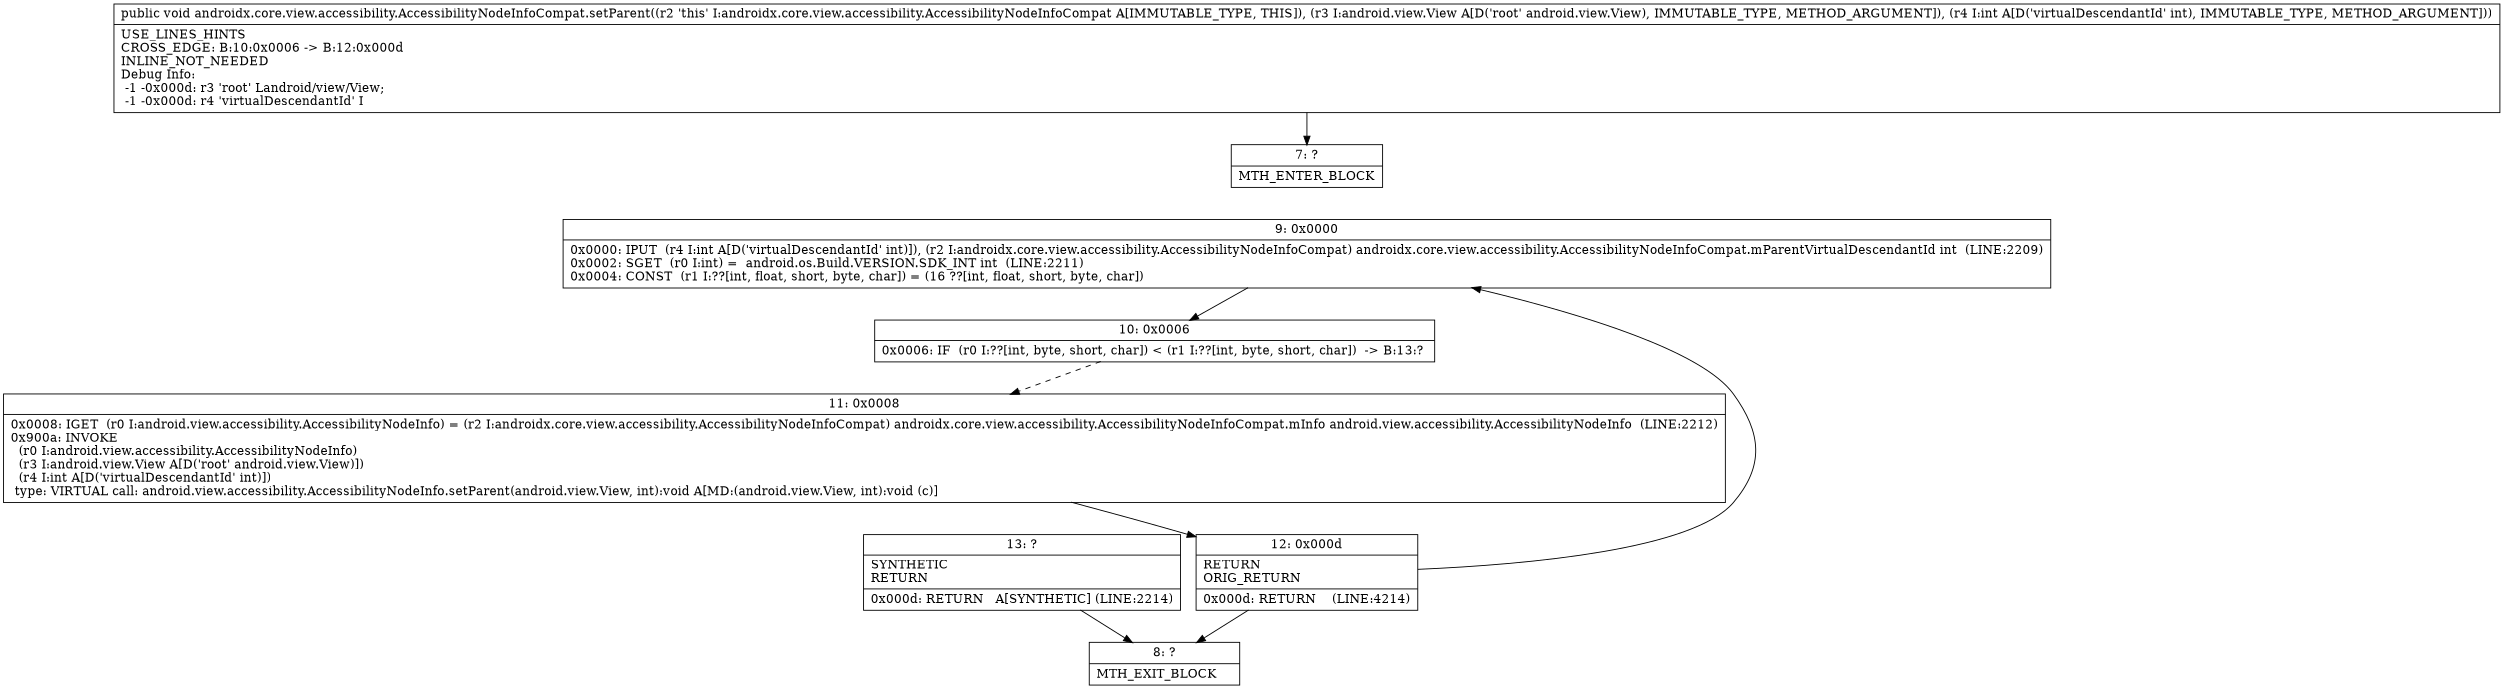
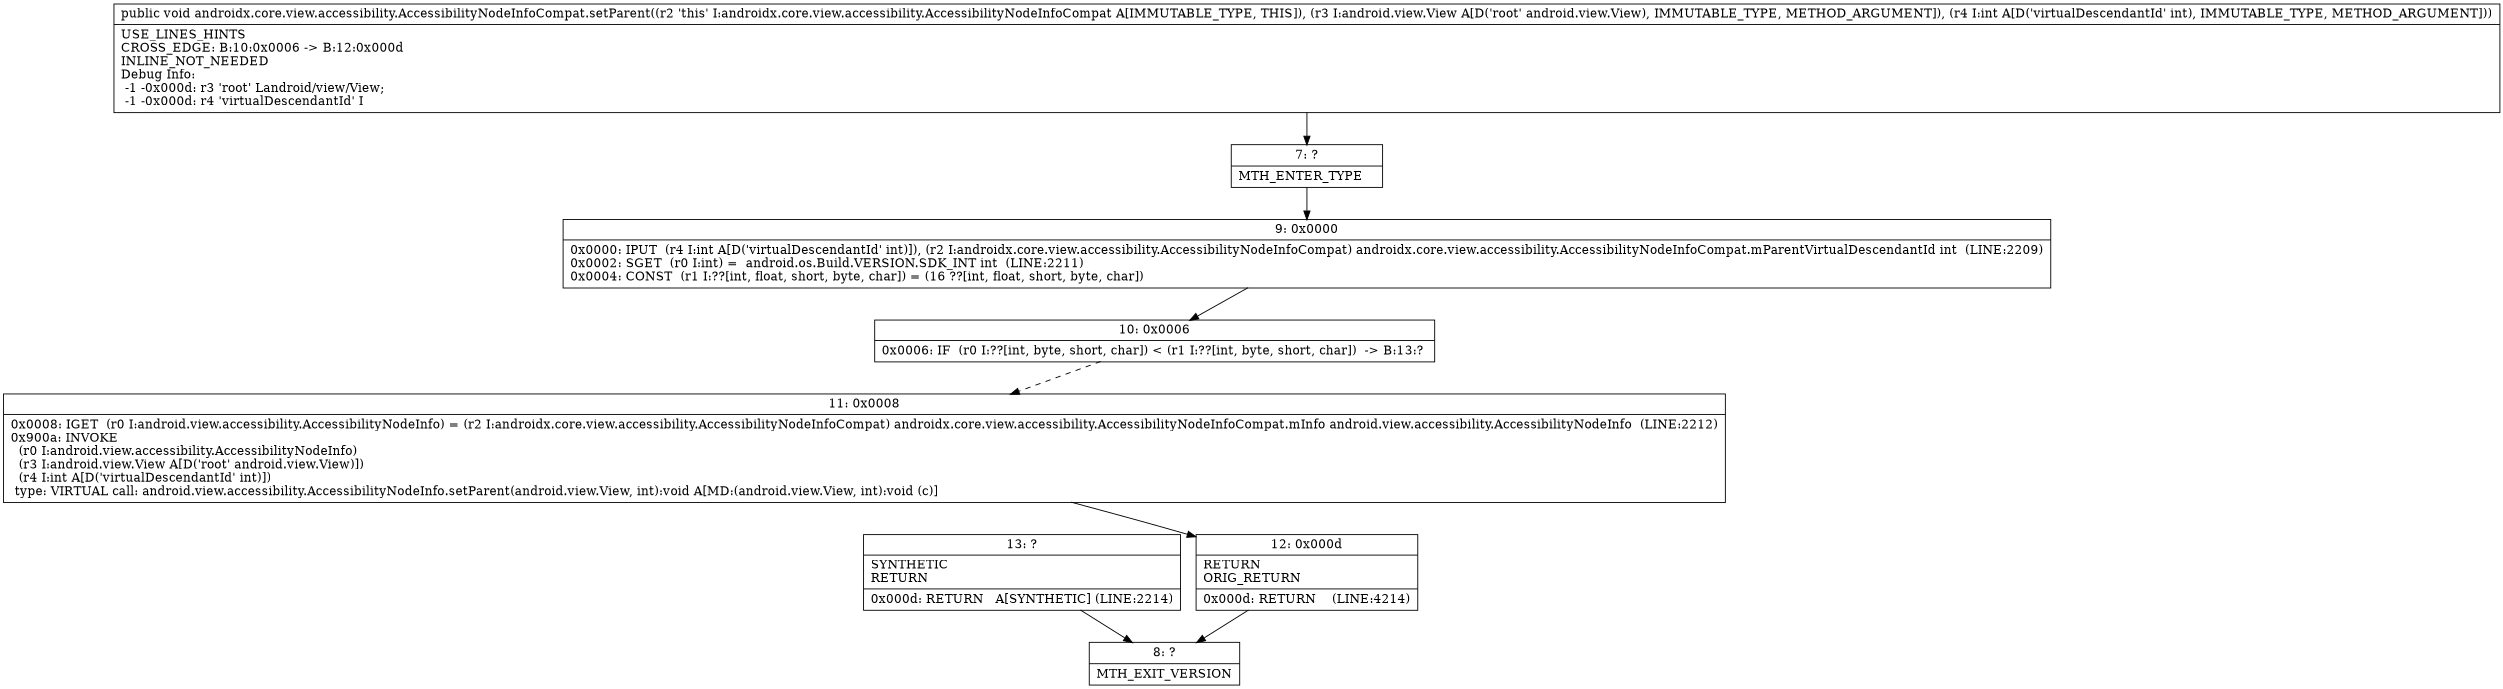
(1307, 176) -> (1301, 176)
(1751, 473) -> (1307, 199)
(1157, 674) -> (1164, 674)
